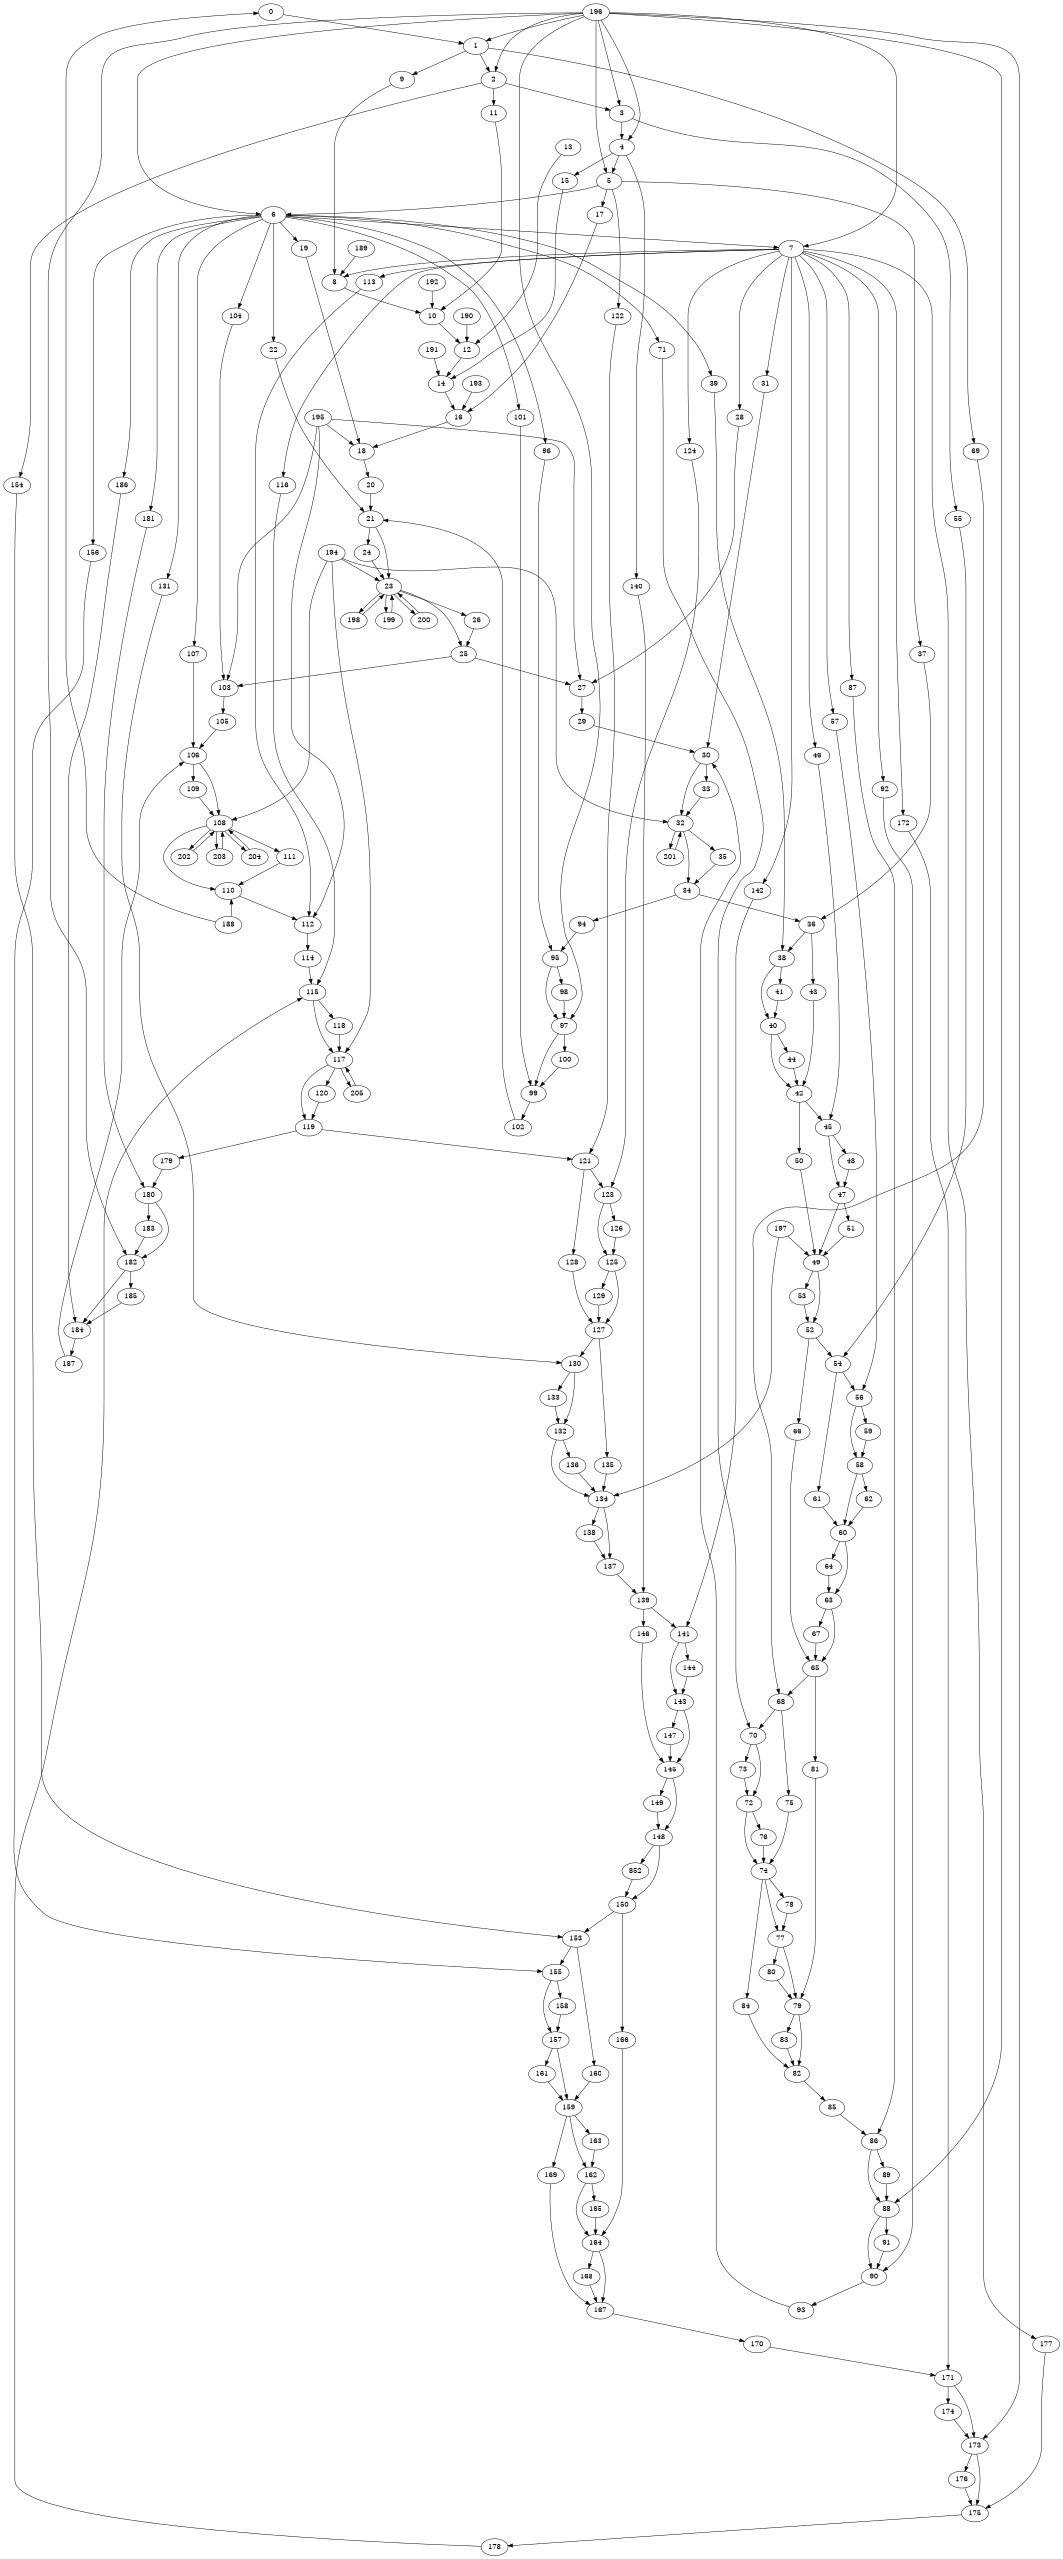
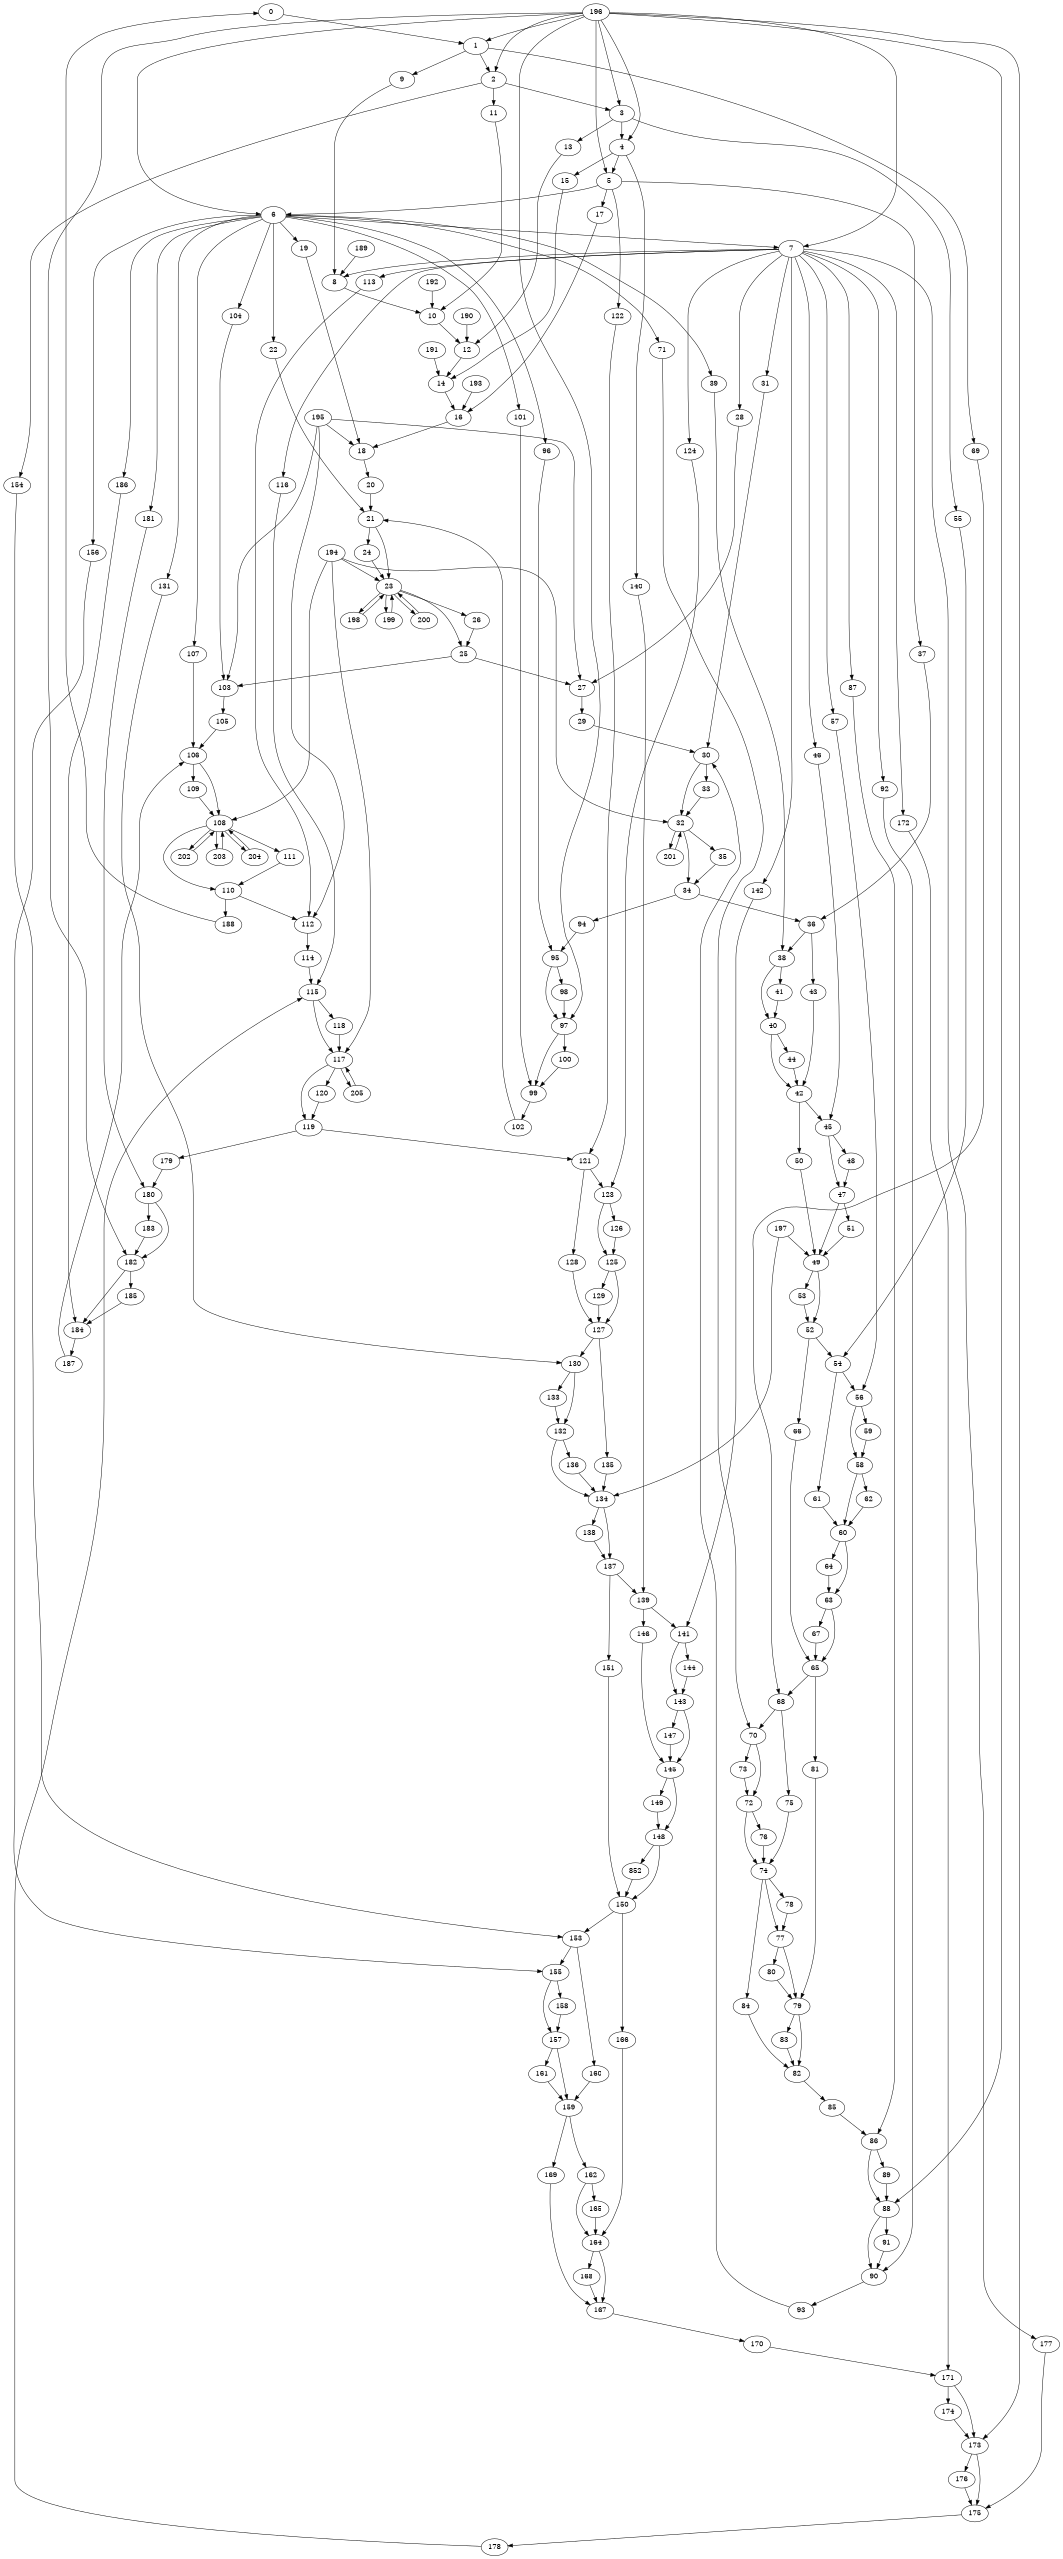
none -> (600, 127)
(232, 910) -> (225, 906)
none -> (609, 1668)
(596, 2142) -> none
